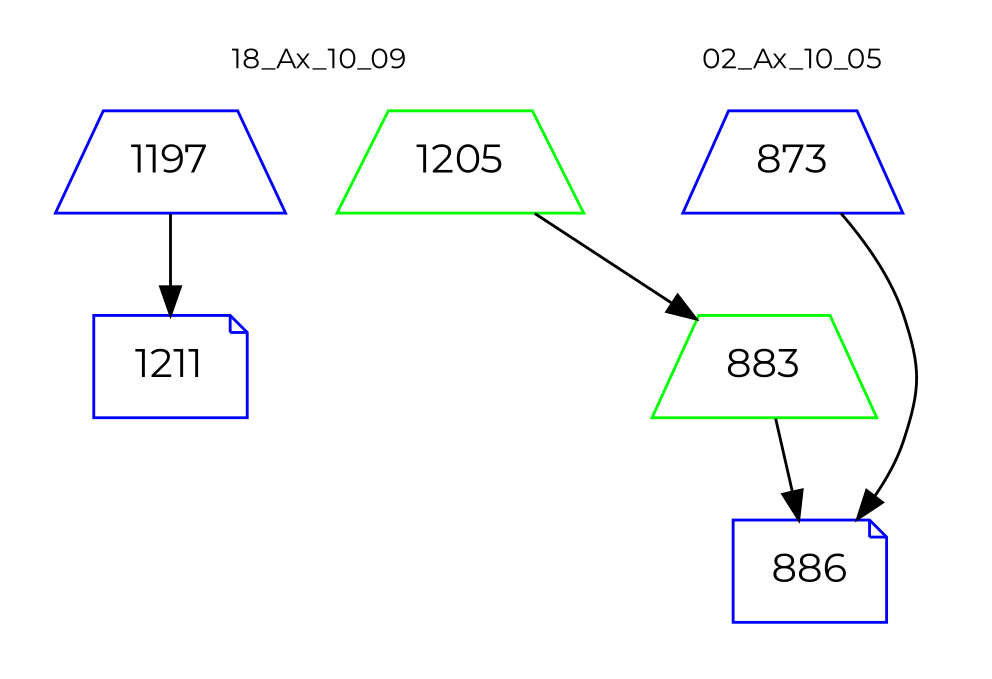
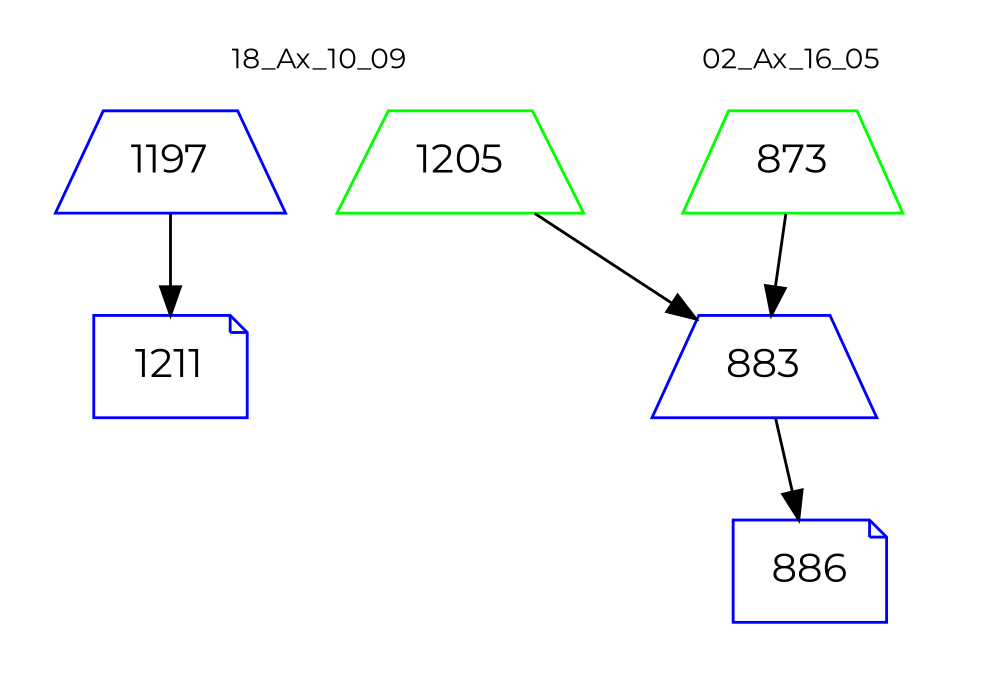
(793, 61) -> (793, 61)
(793, 162) -> (793, 162)
(913, 349) -> (781, 250)
(764, 367) -> (764, 367)
